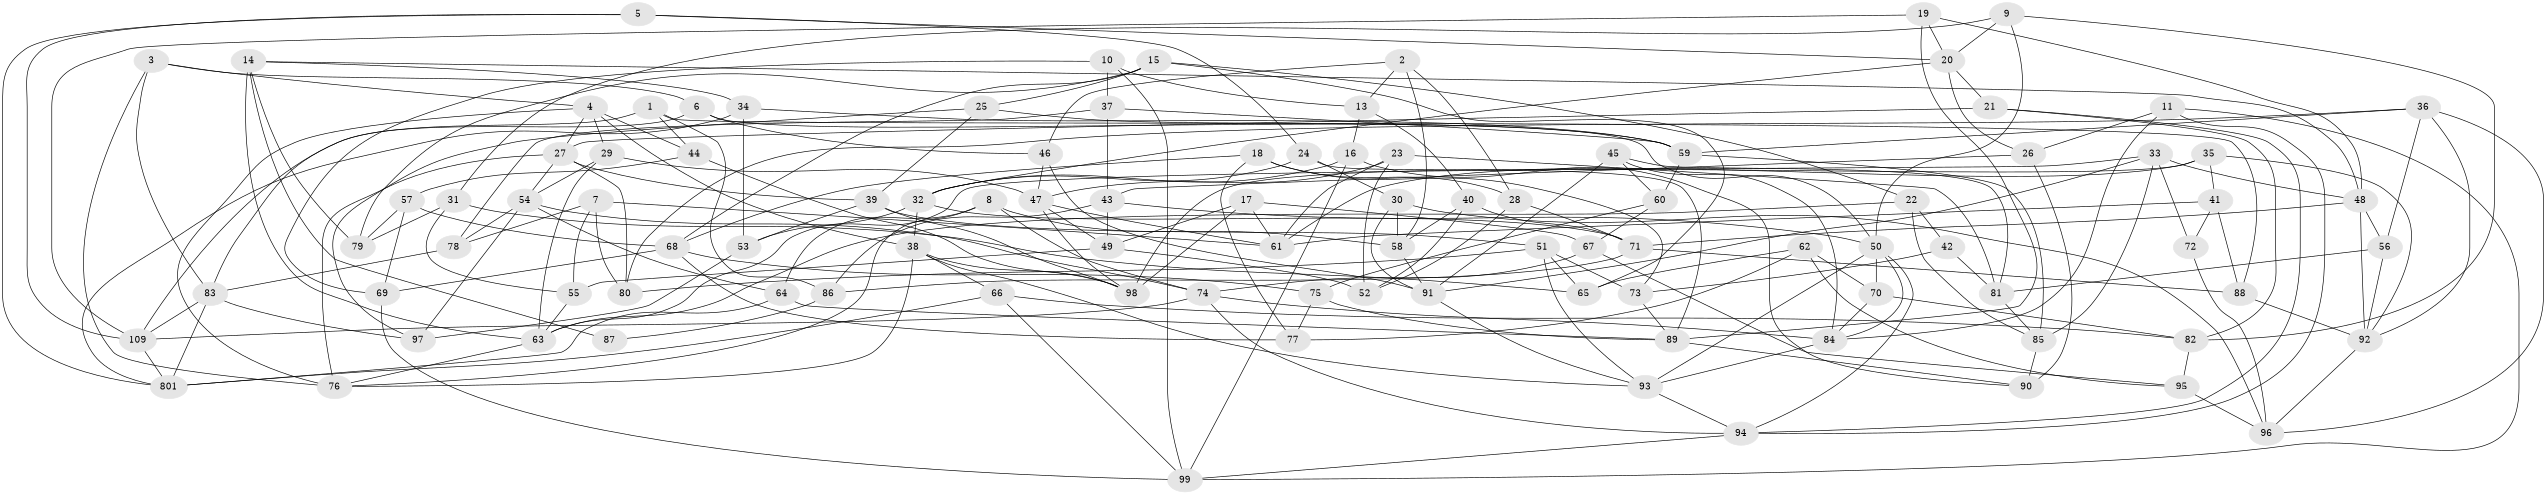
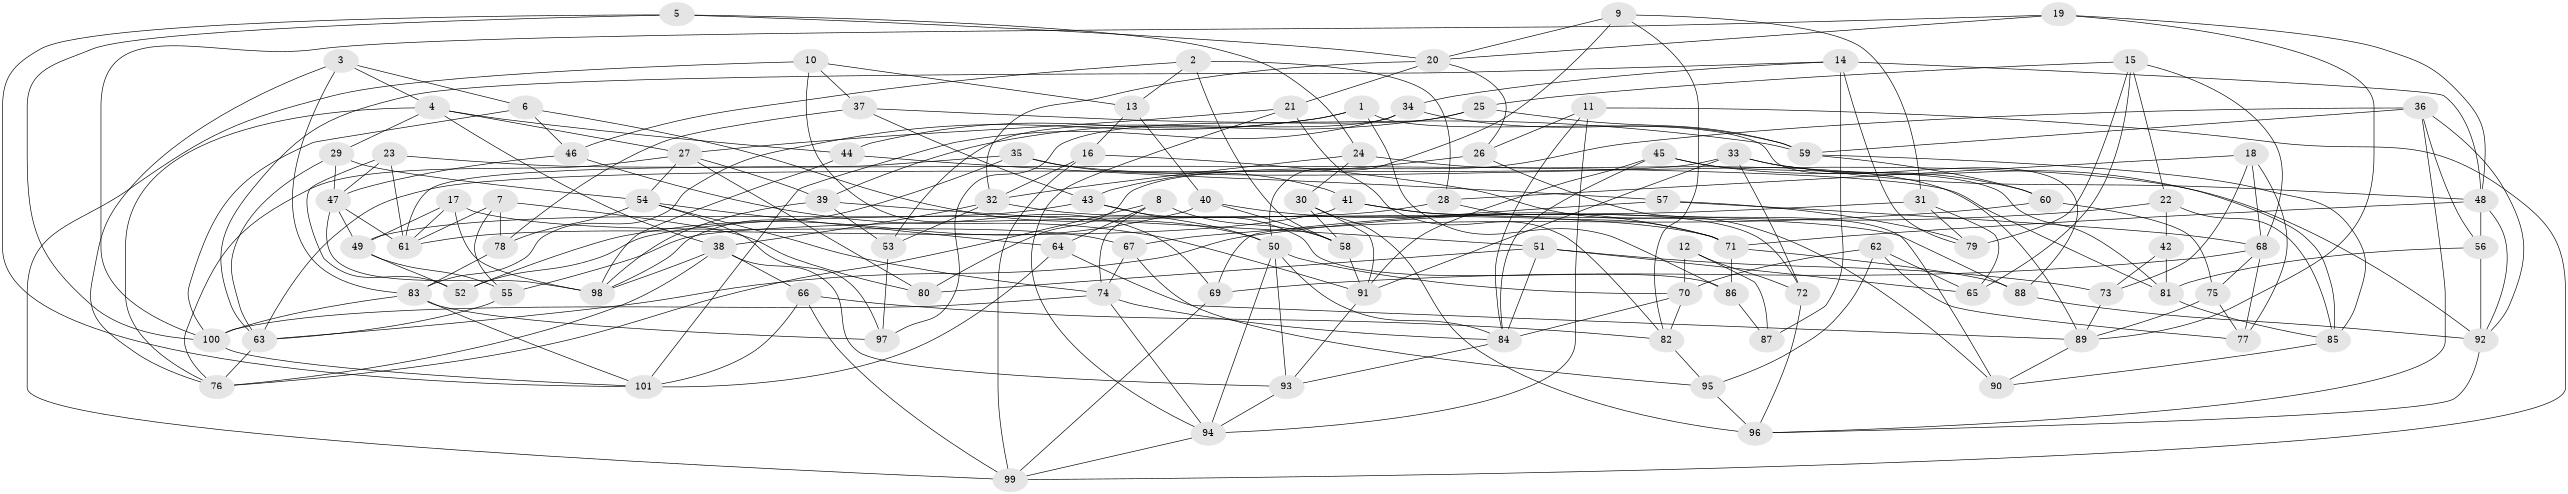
none -> (1685, 247)
(1577, 327) -> (1522, 294)
(138, 340) -> (212, 340)
(169, 387) -> (644, 387)
